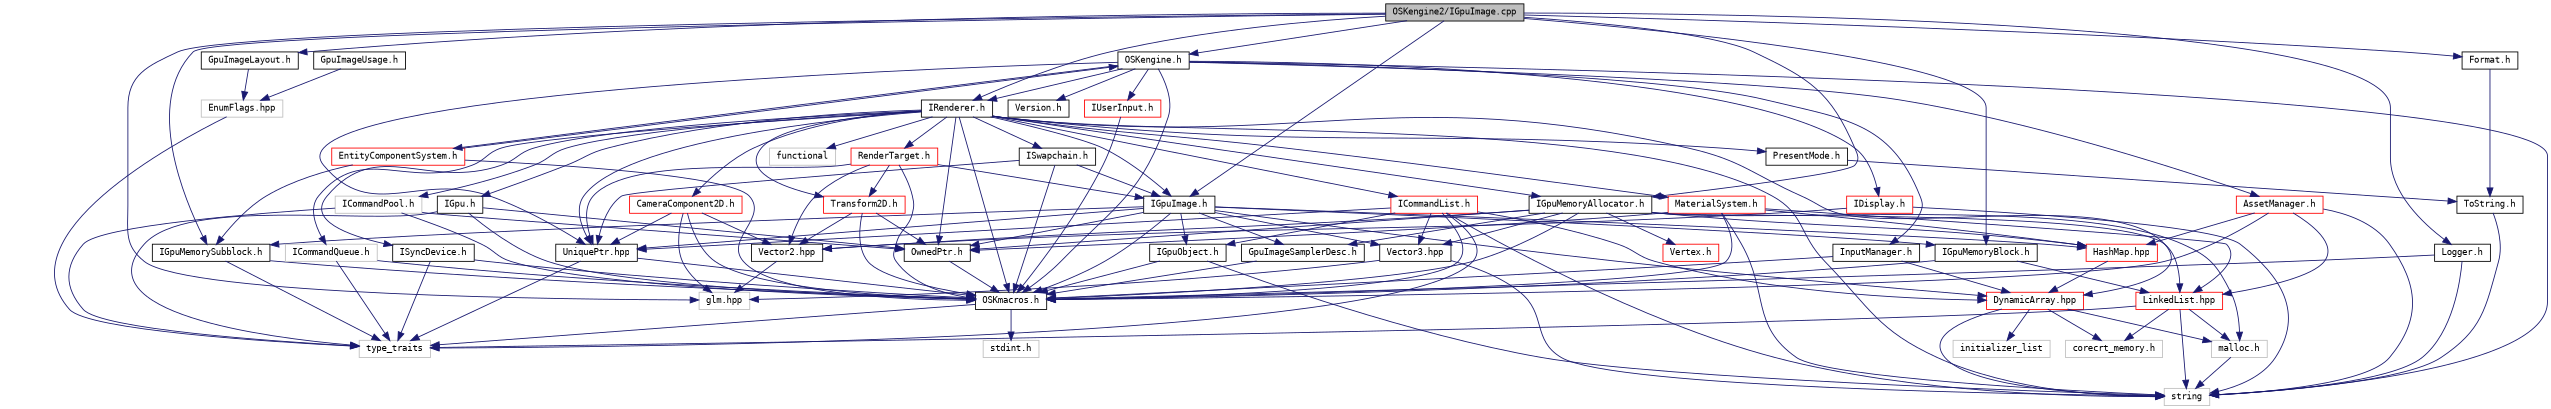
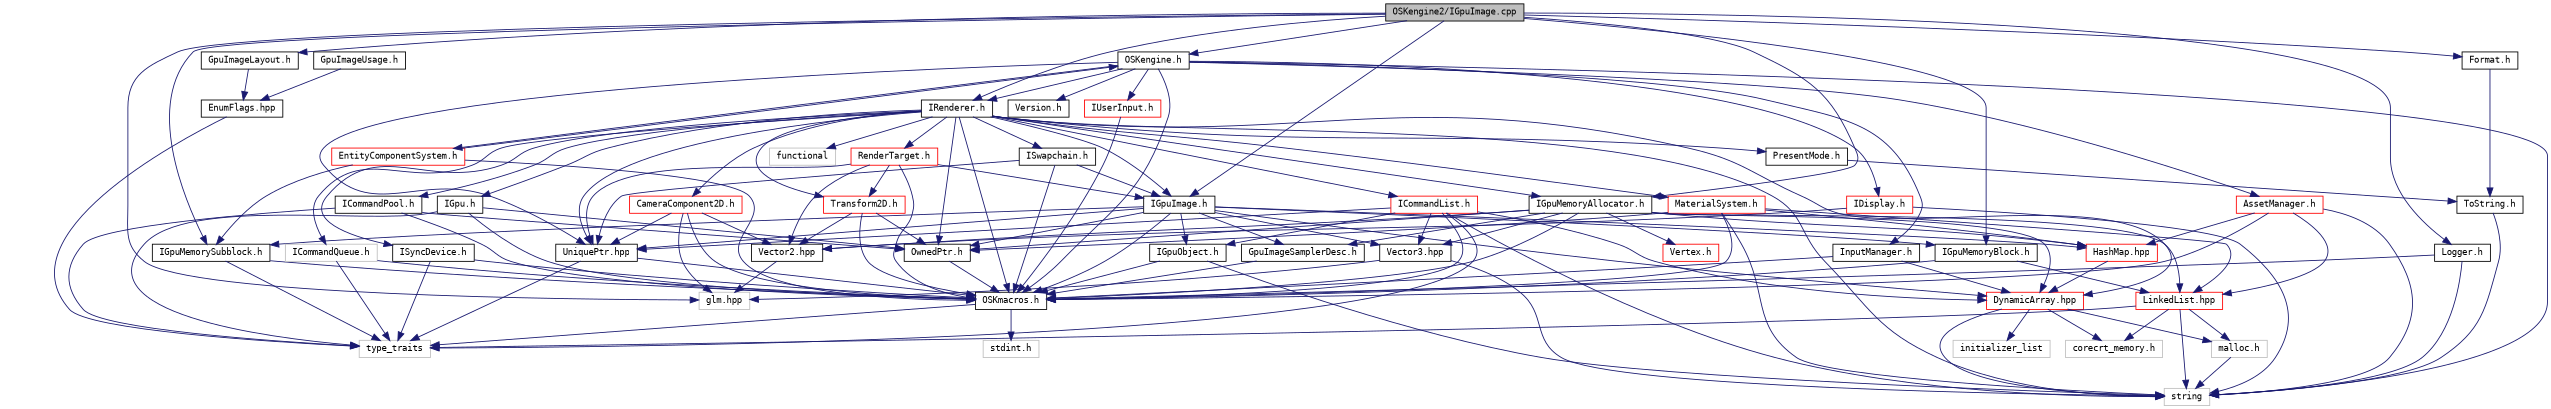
(242, 109) -> (242, 109)
(379, 205) -> (379, 205)
(1974, 216) -> (1871, 219)
